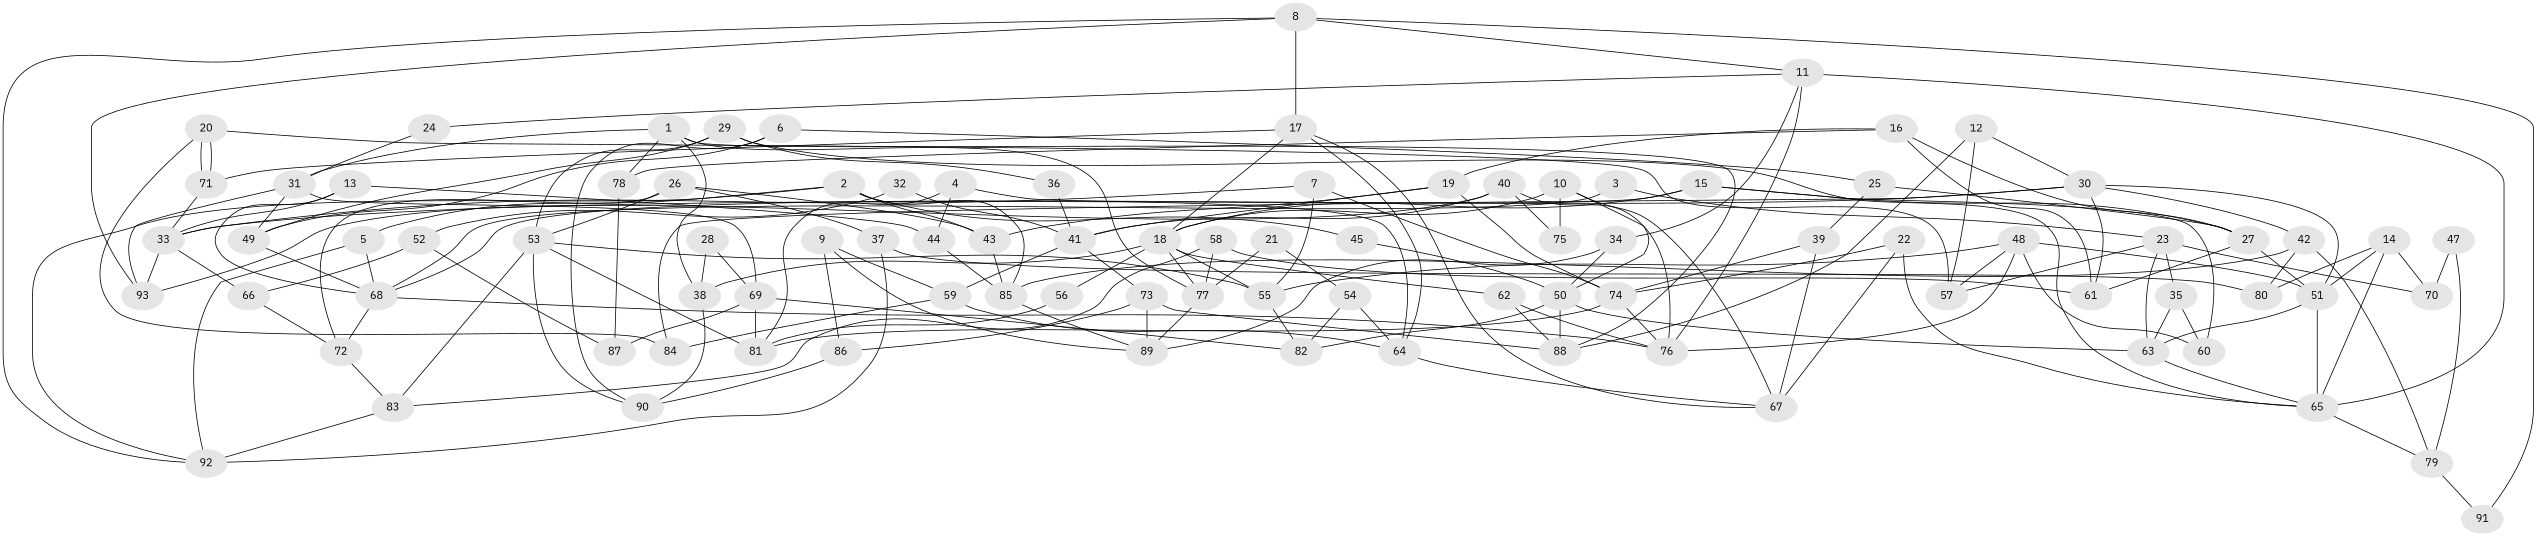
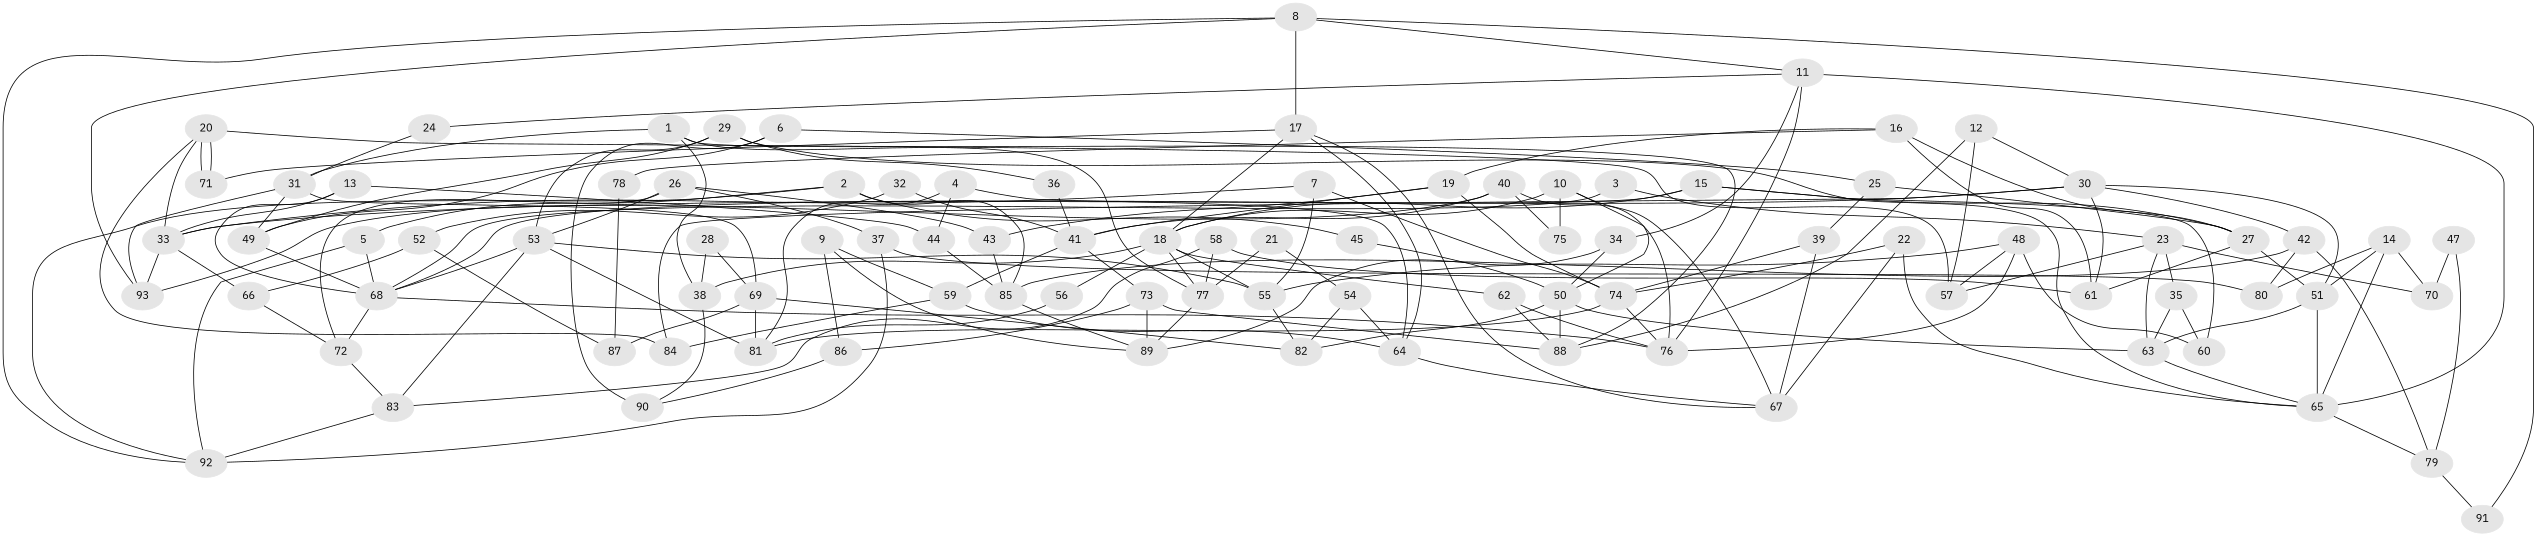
(644, 157) -> none
(191, 205) -> (174, 181)
(917, 212) -> none
(2145, 257) -> none
(550, 347) -> (457, 270)
